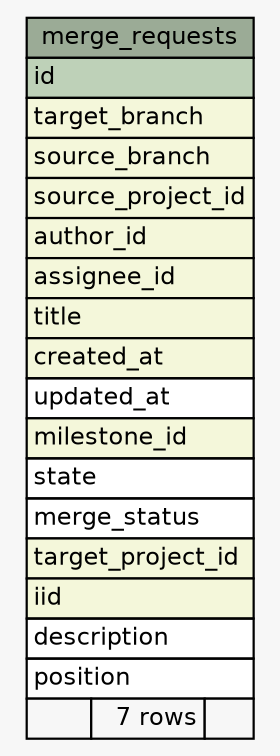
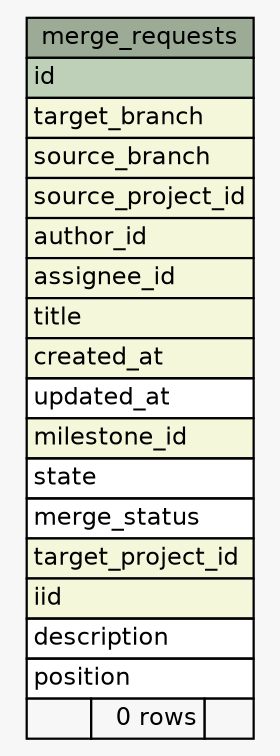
(157, 718) -> (157, 718)
